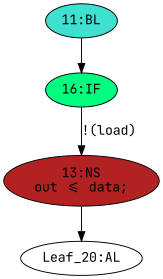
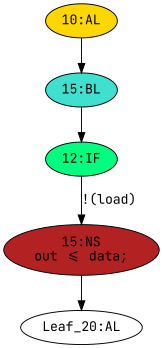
(81, 21) -> (81, 90)
none -> (81, 21)
(81, 90) -> (81, 159)
(81, 181) -> (81, 250)
